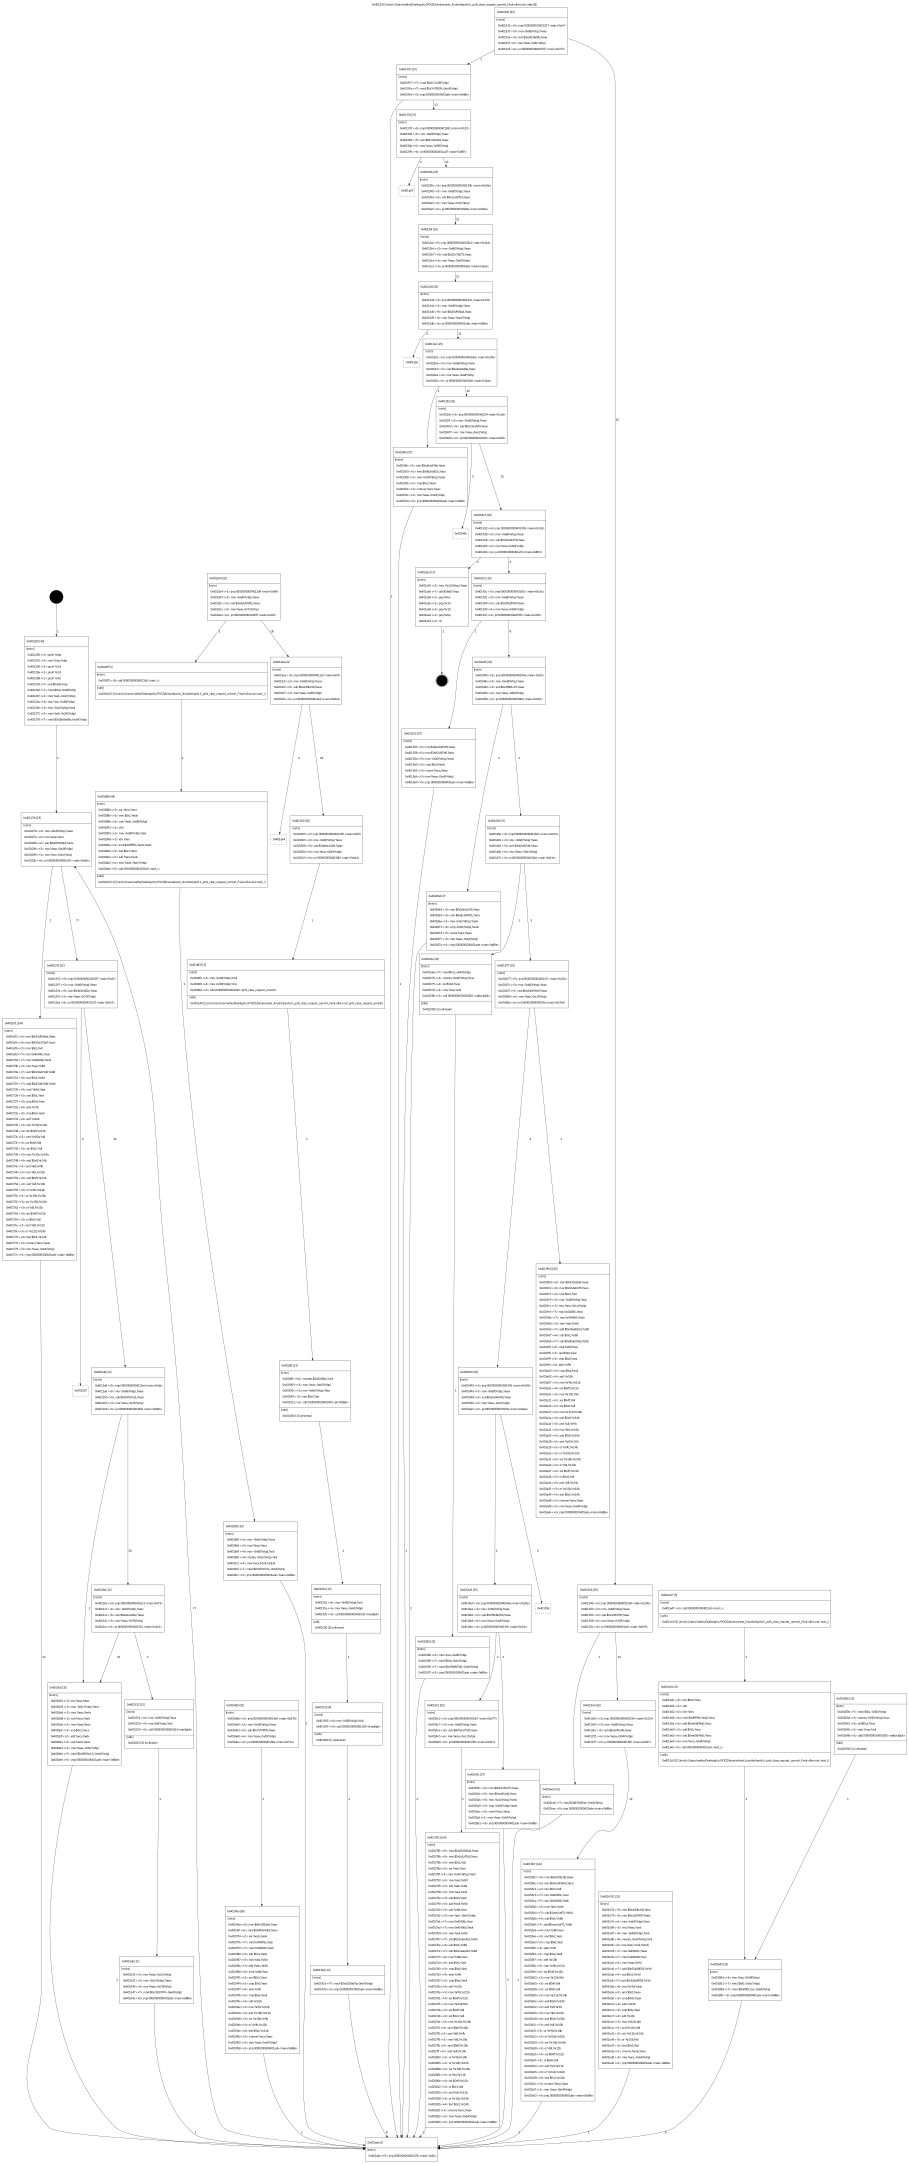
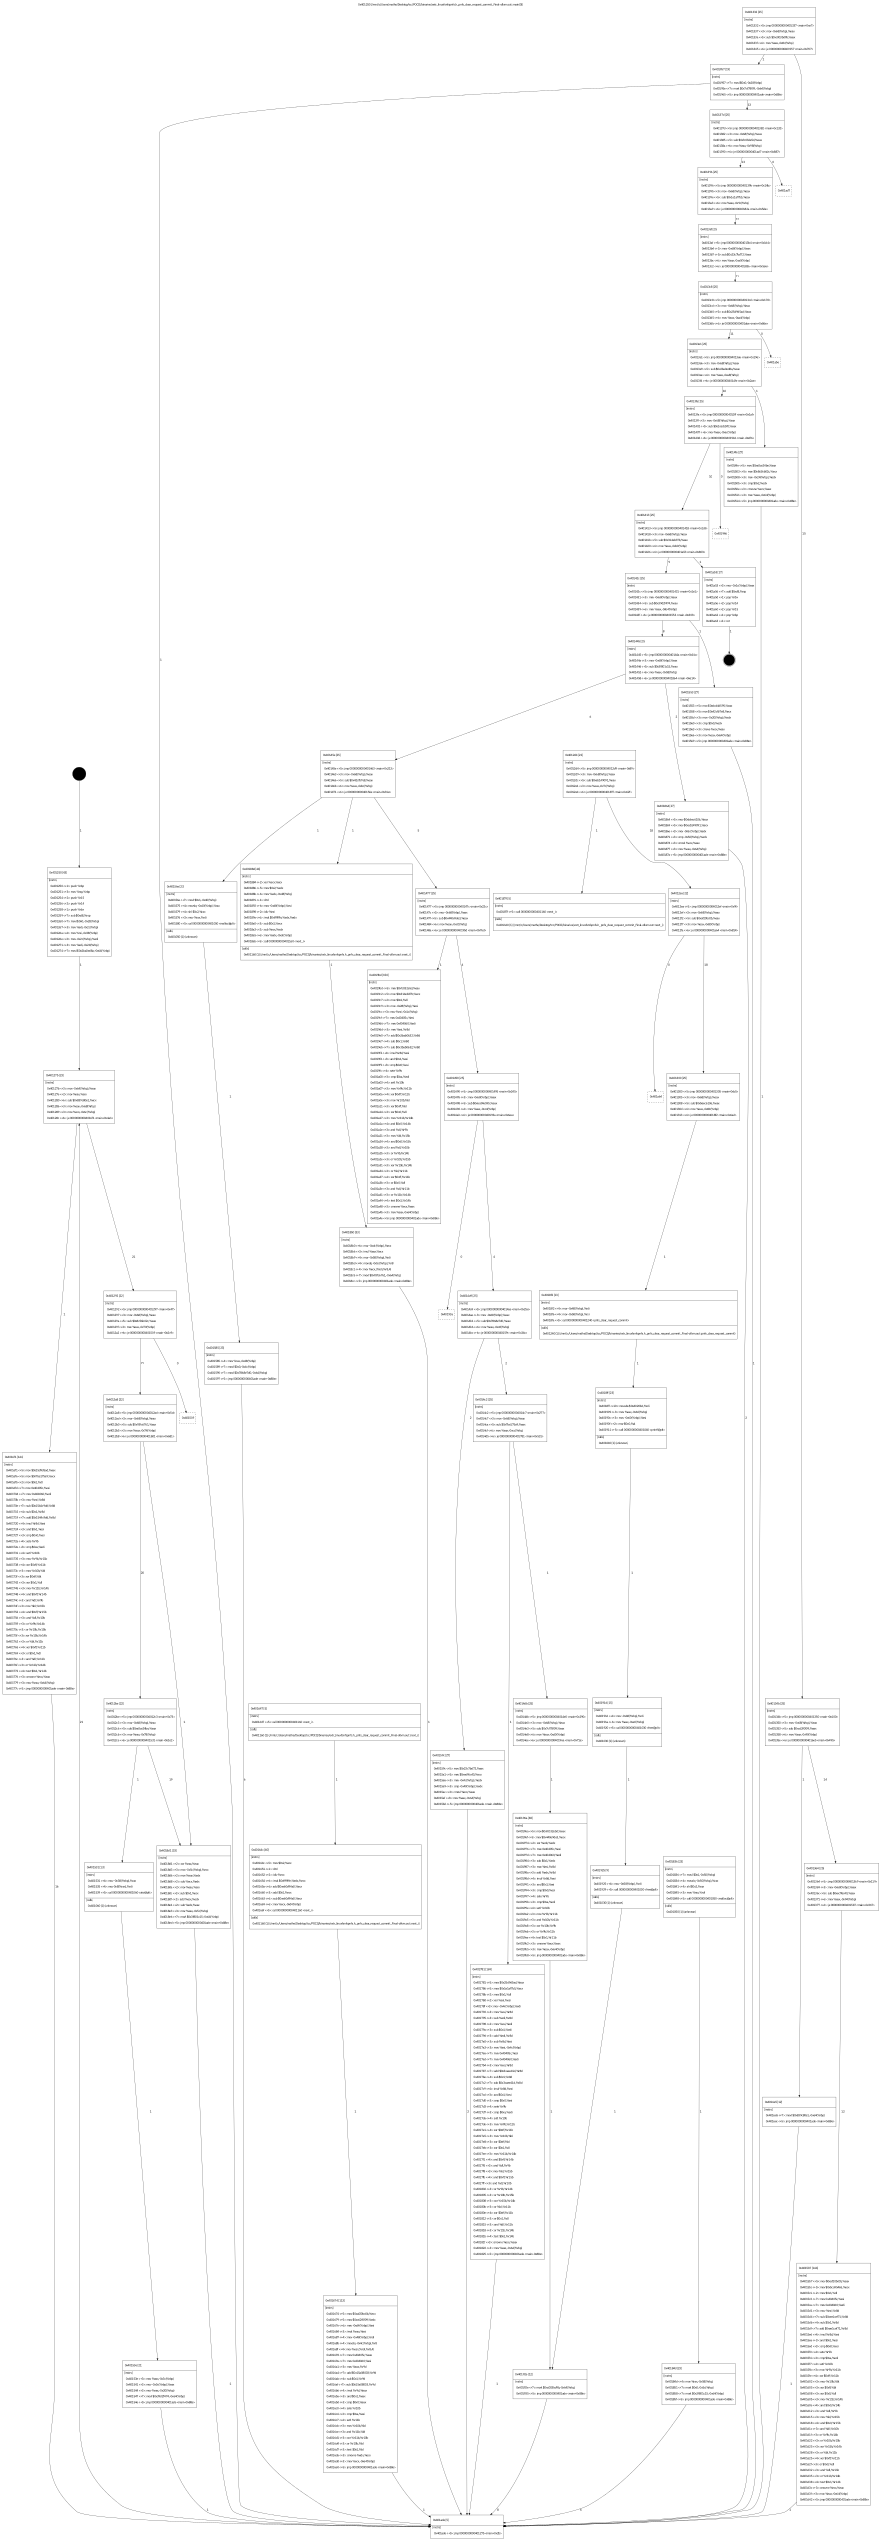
(181, 744) -> (345, 830)
none -> (530, 1569)
(745, 1862) -> (347, 2111)
(292, 2125) -> (550, 2164)
